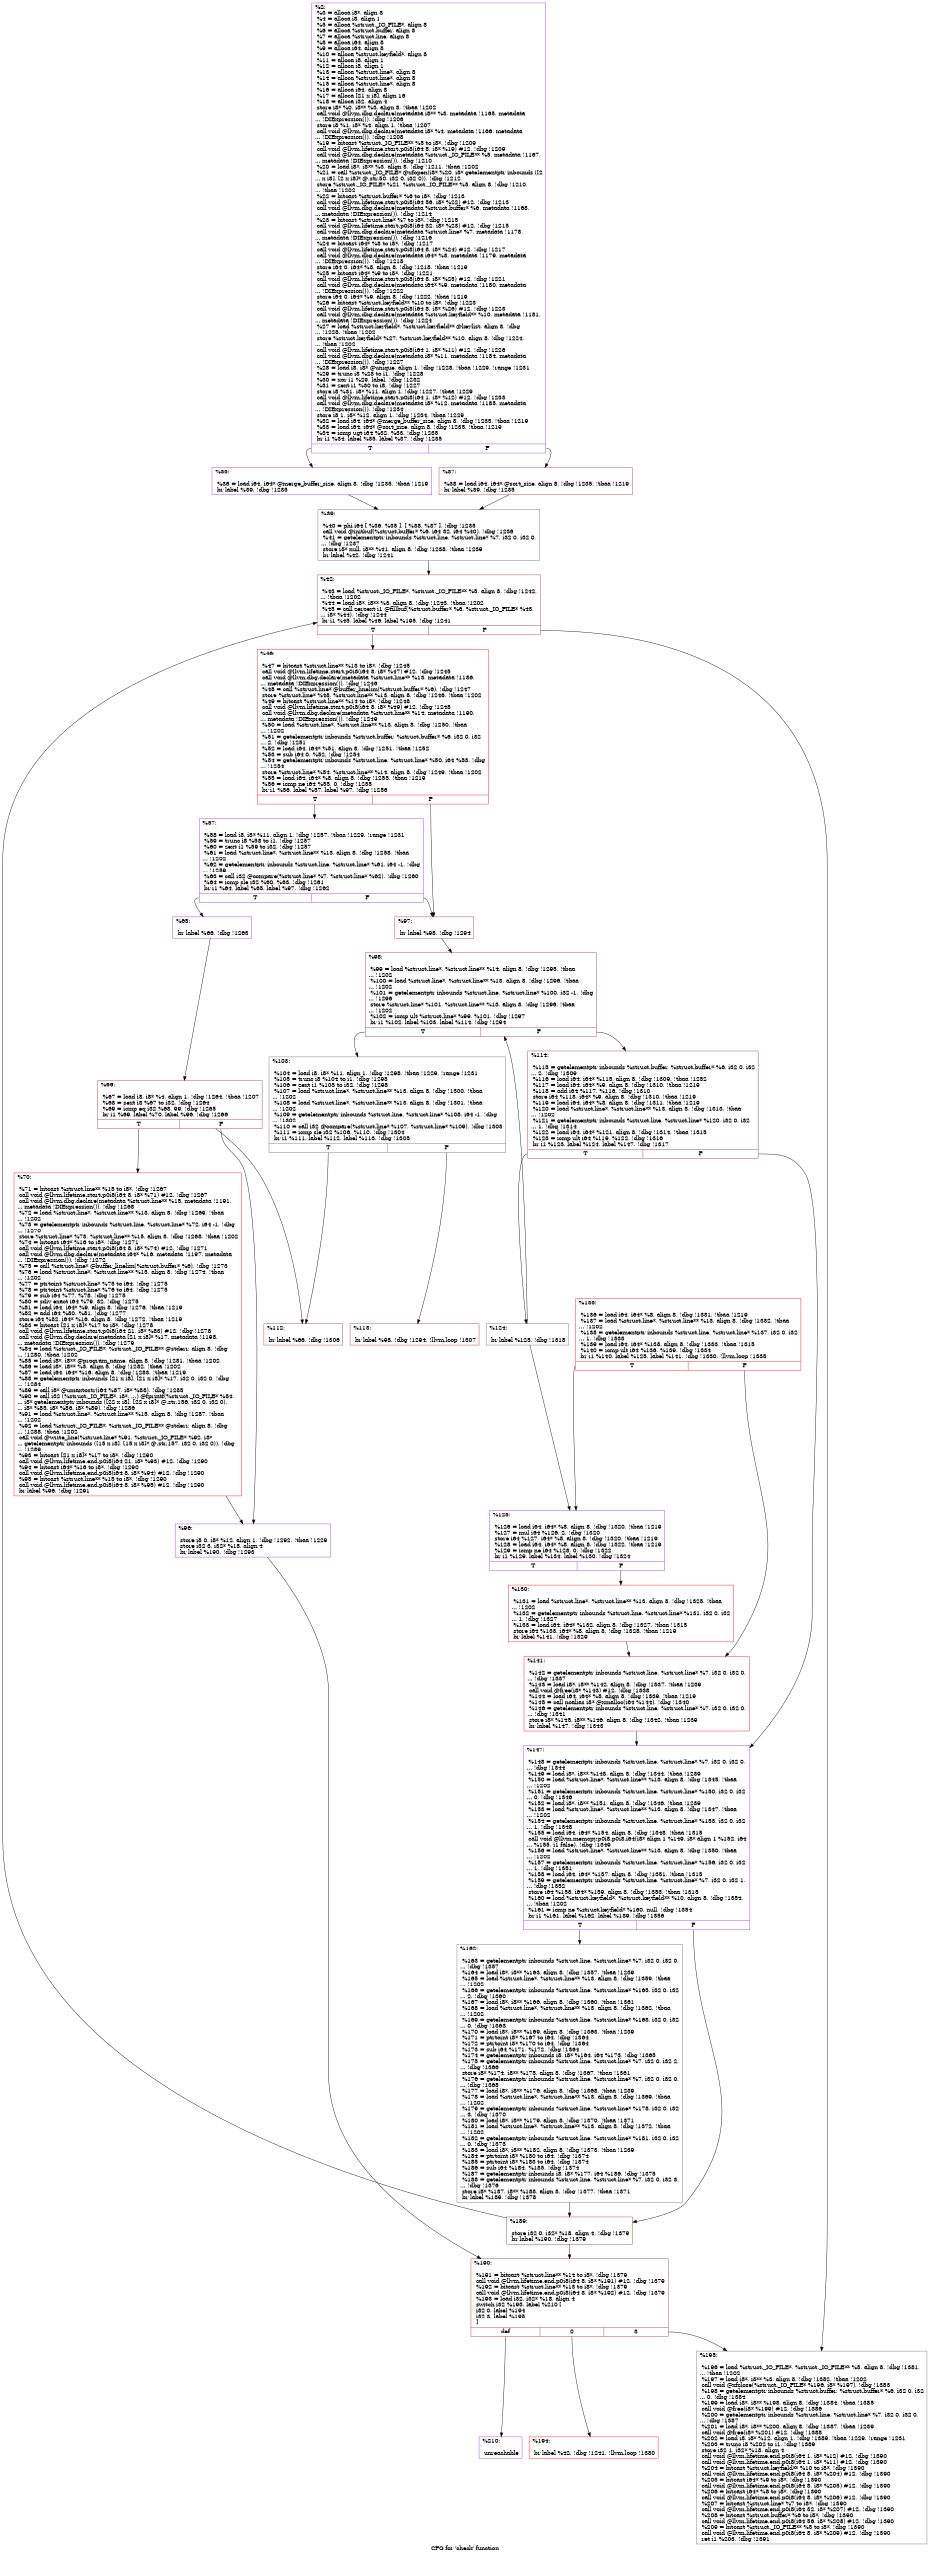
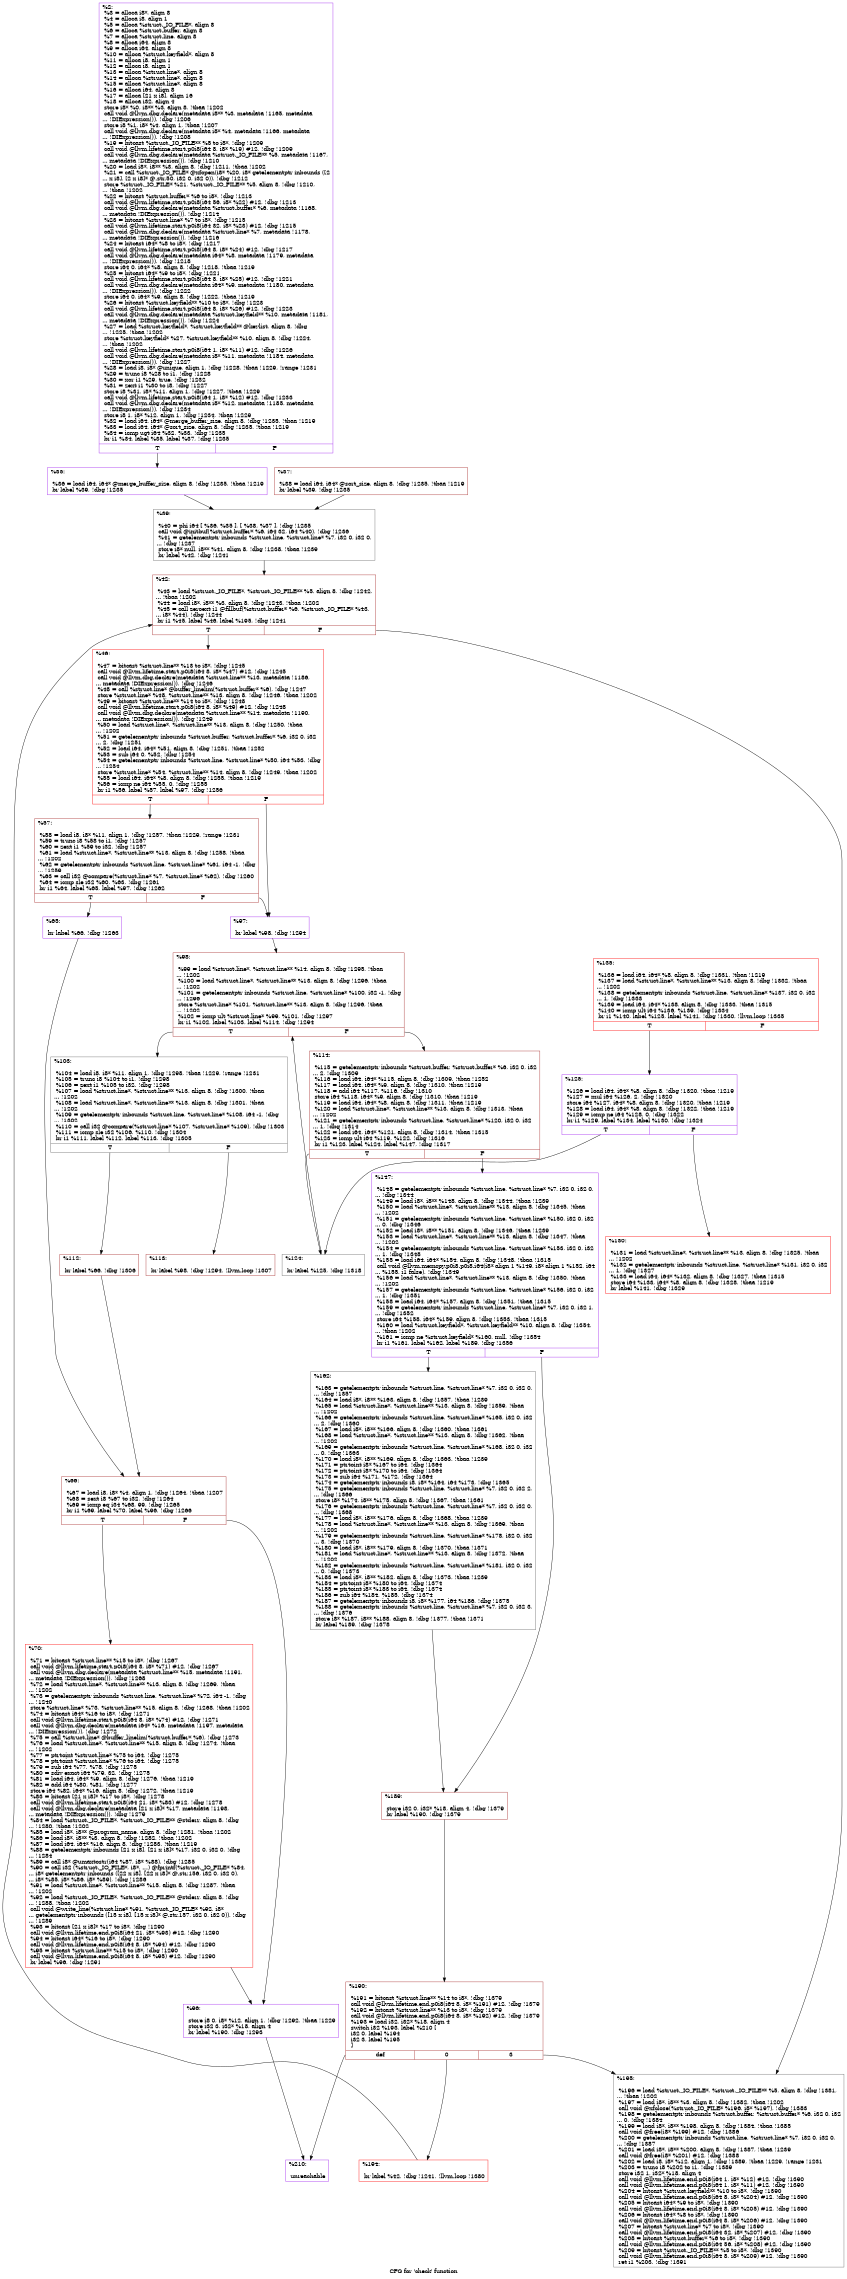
(368, 380) -> (154, 380)
(551, 455) -> none
(311, 860) -> (147, 860)
(434, 928) -> (270, 928)
(158, 1109) -> (122, 1505)
(279, 1214) -> (120, 1374)
(29, 1231) -> (40, 1702)
(549, 1426) -> (441, 1161)
(3, 1477) -> (14, 1500)
(637, 1694) -> none
(329, 1931) -> (284, 2097)
